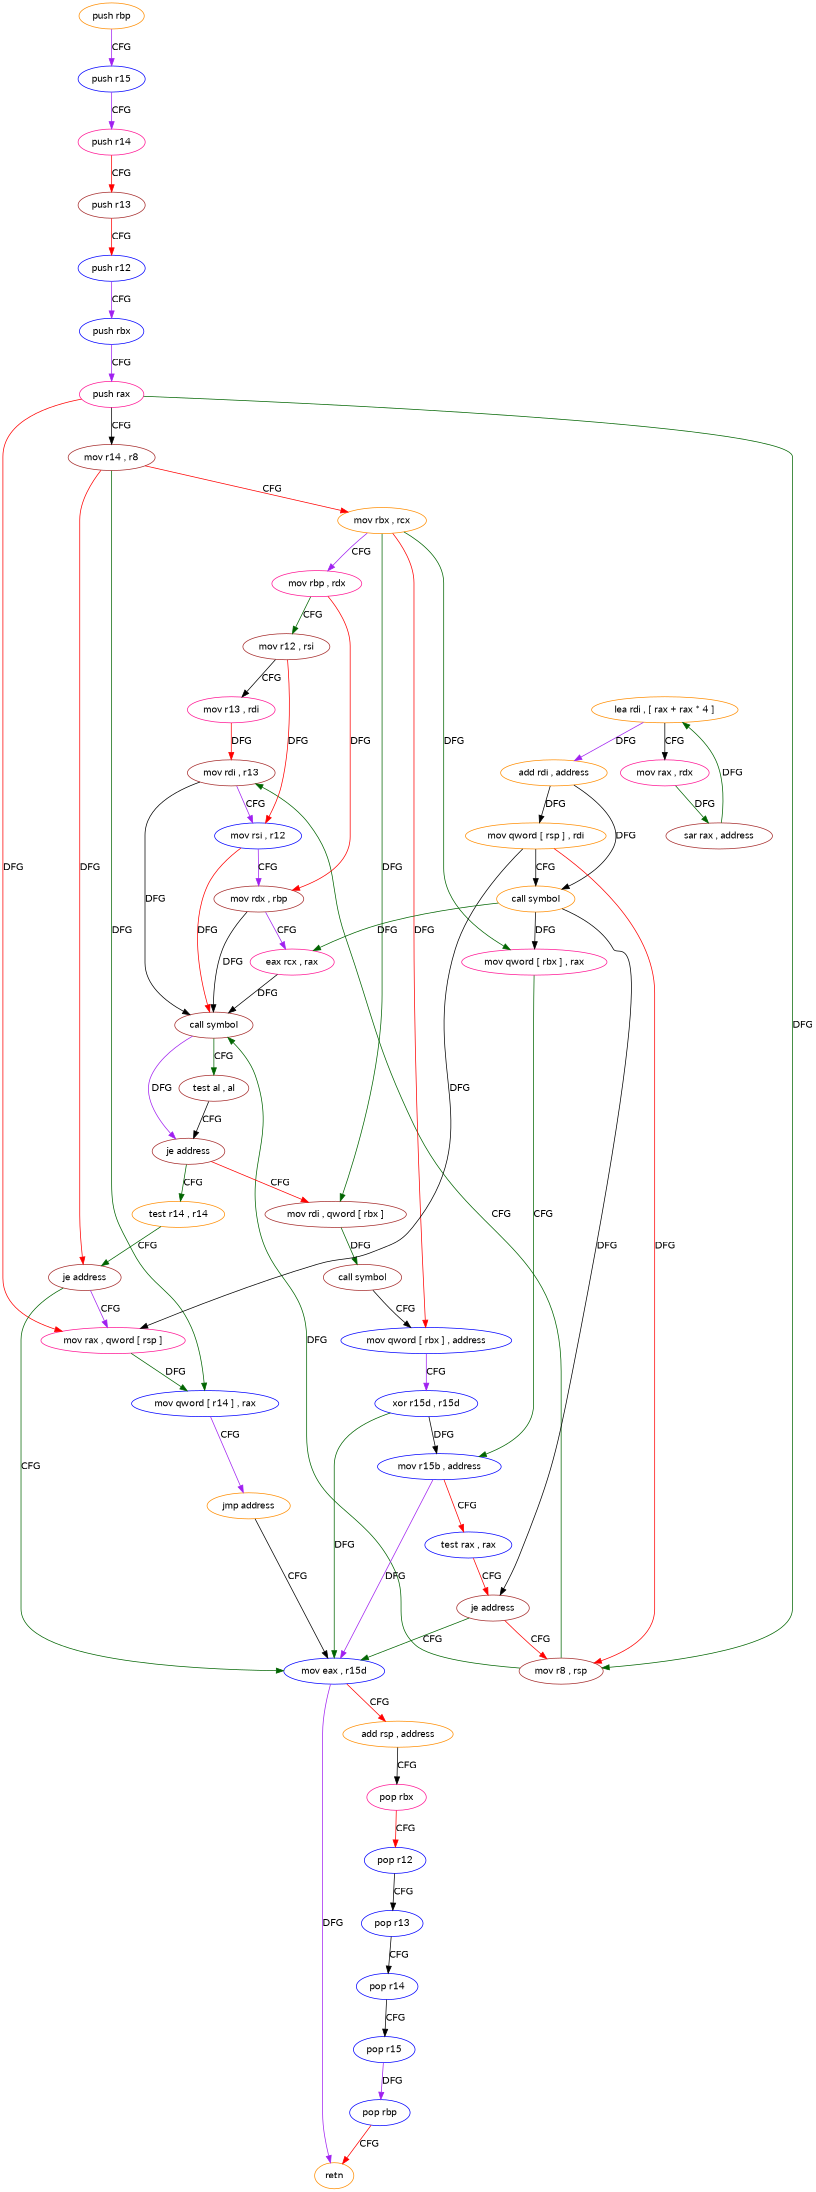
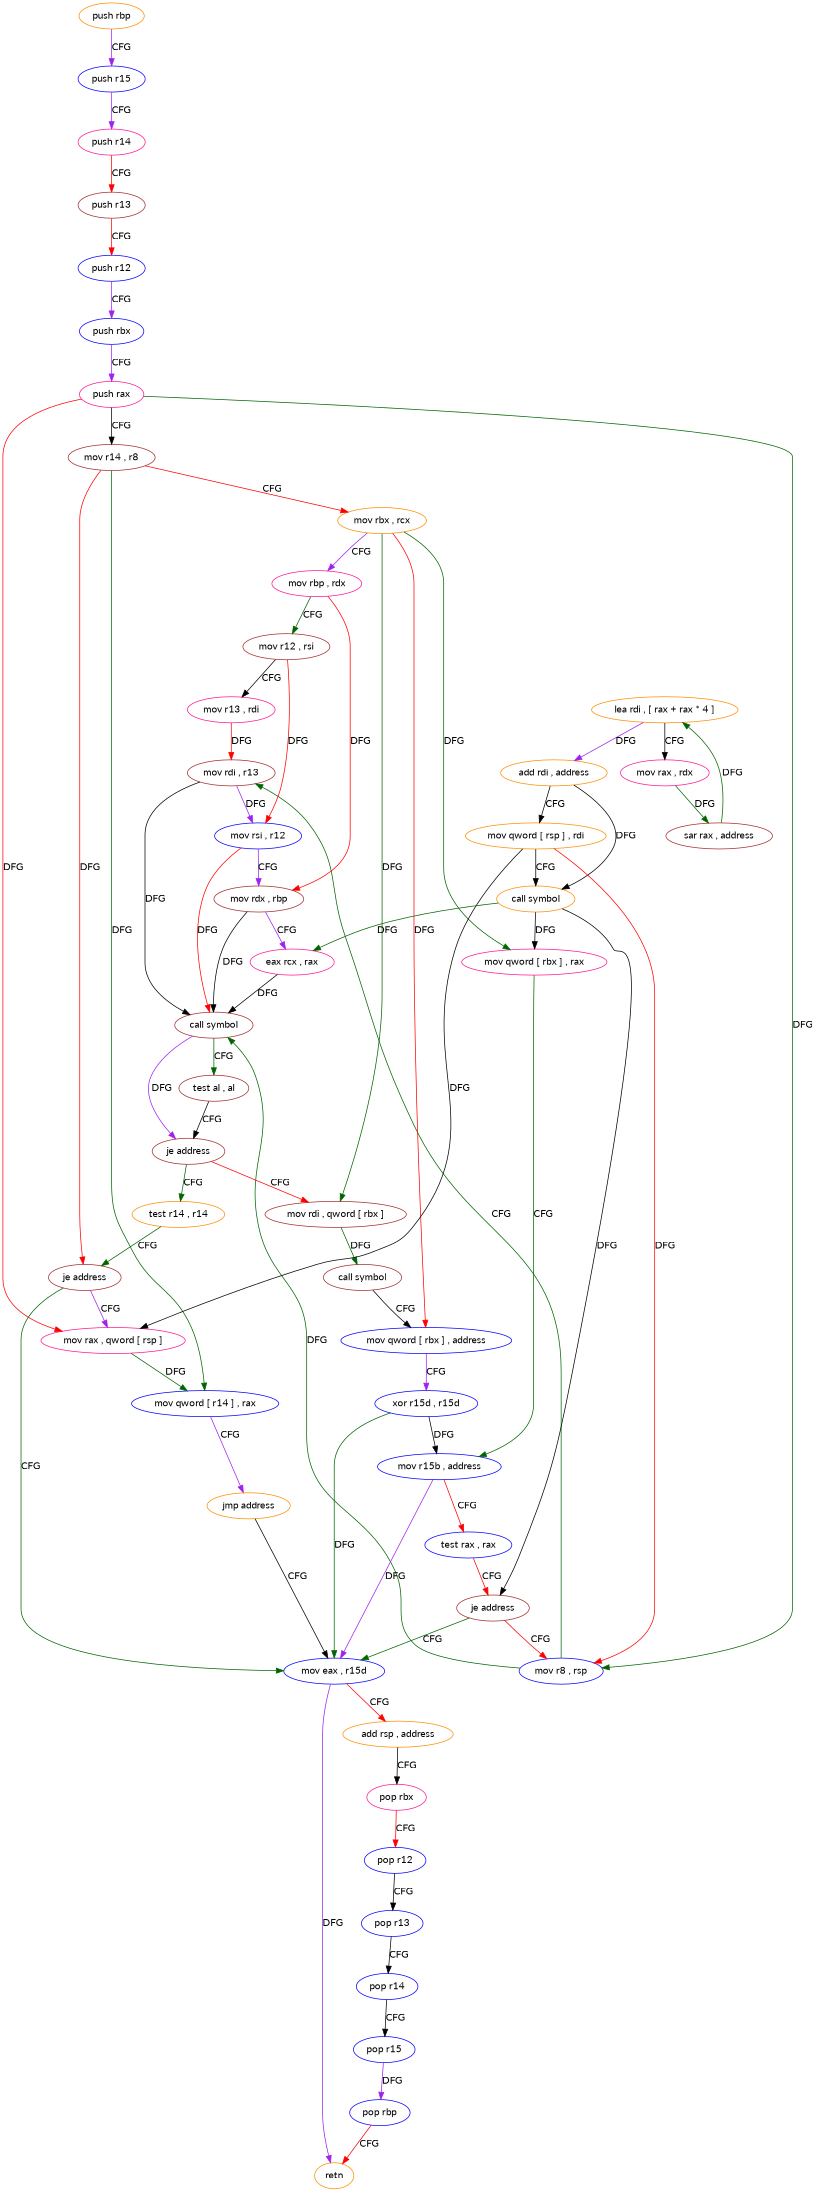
(256, 804) -> (256, 804)
(556, 804) -> (556, 804)
(561, 1671) -> (561, 1671)
